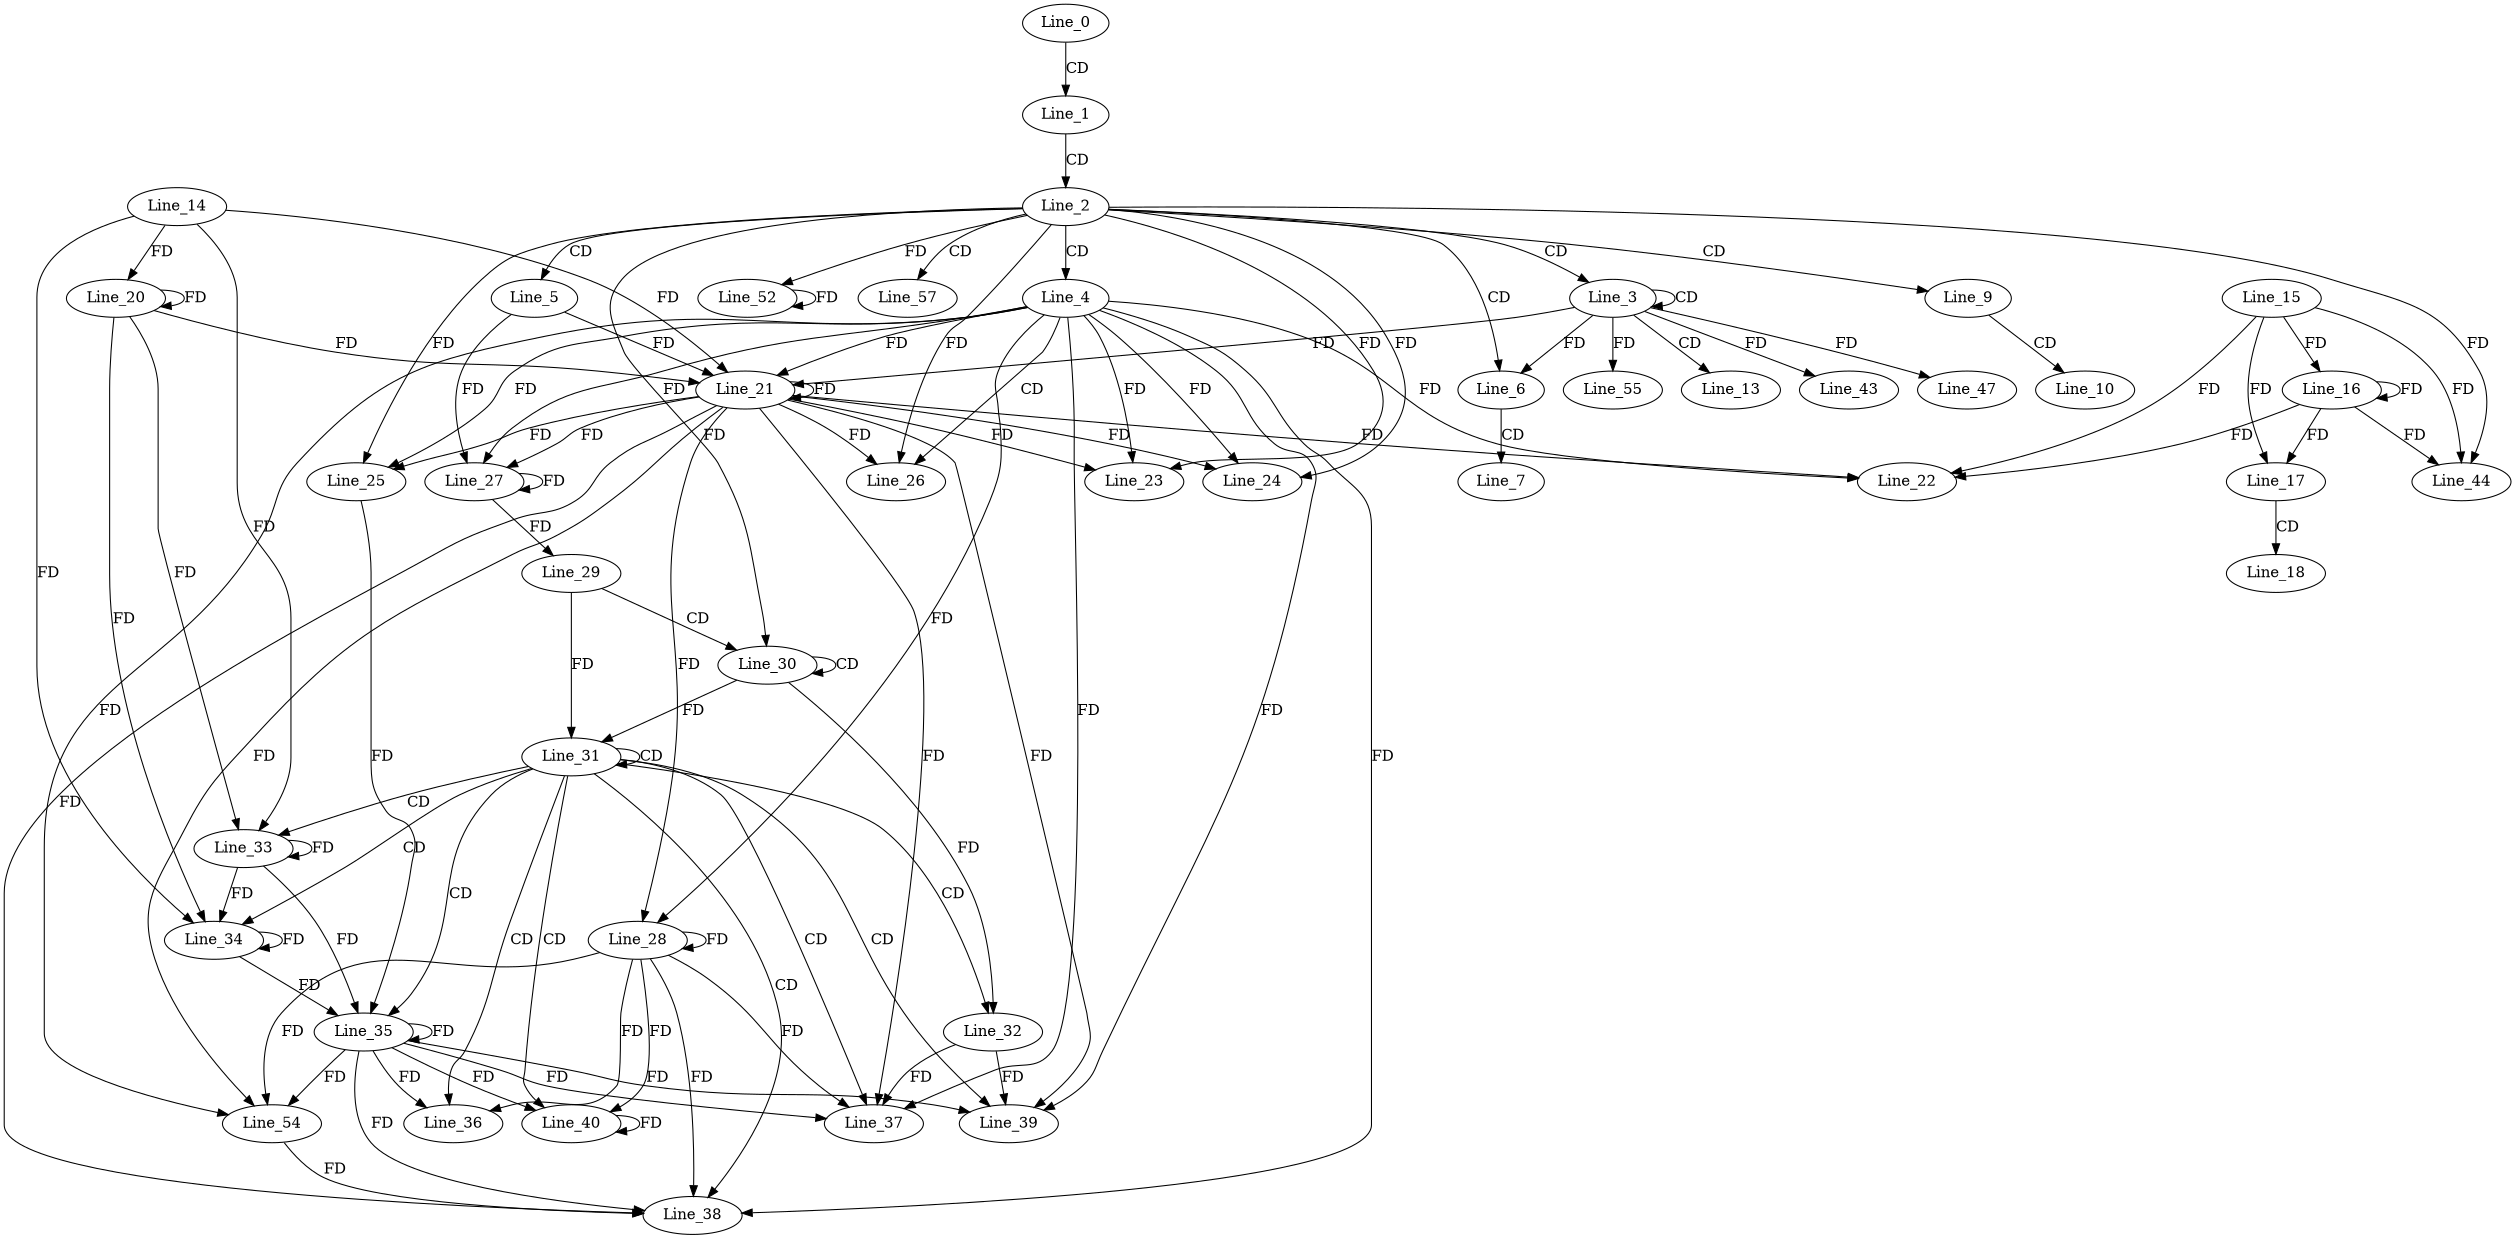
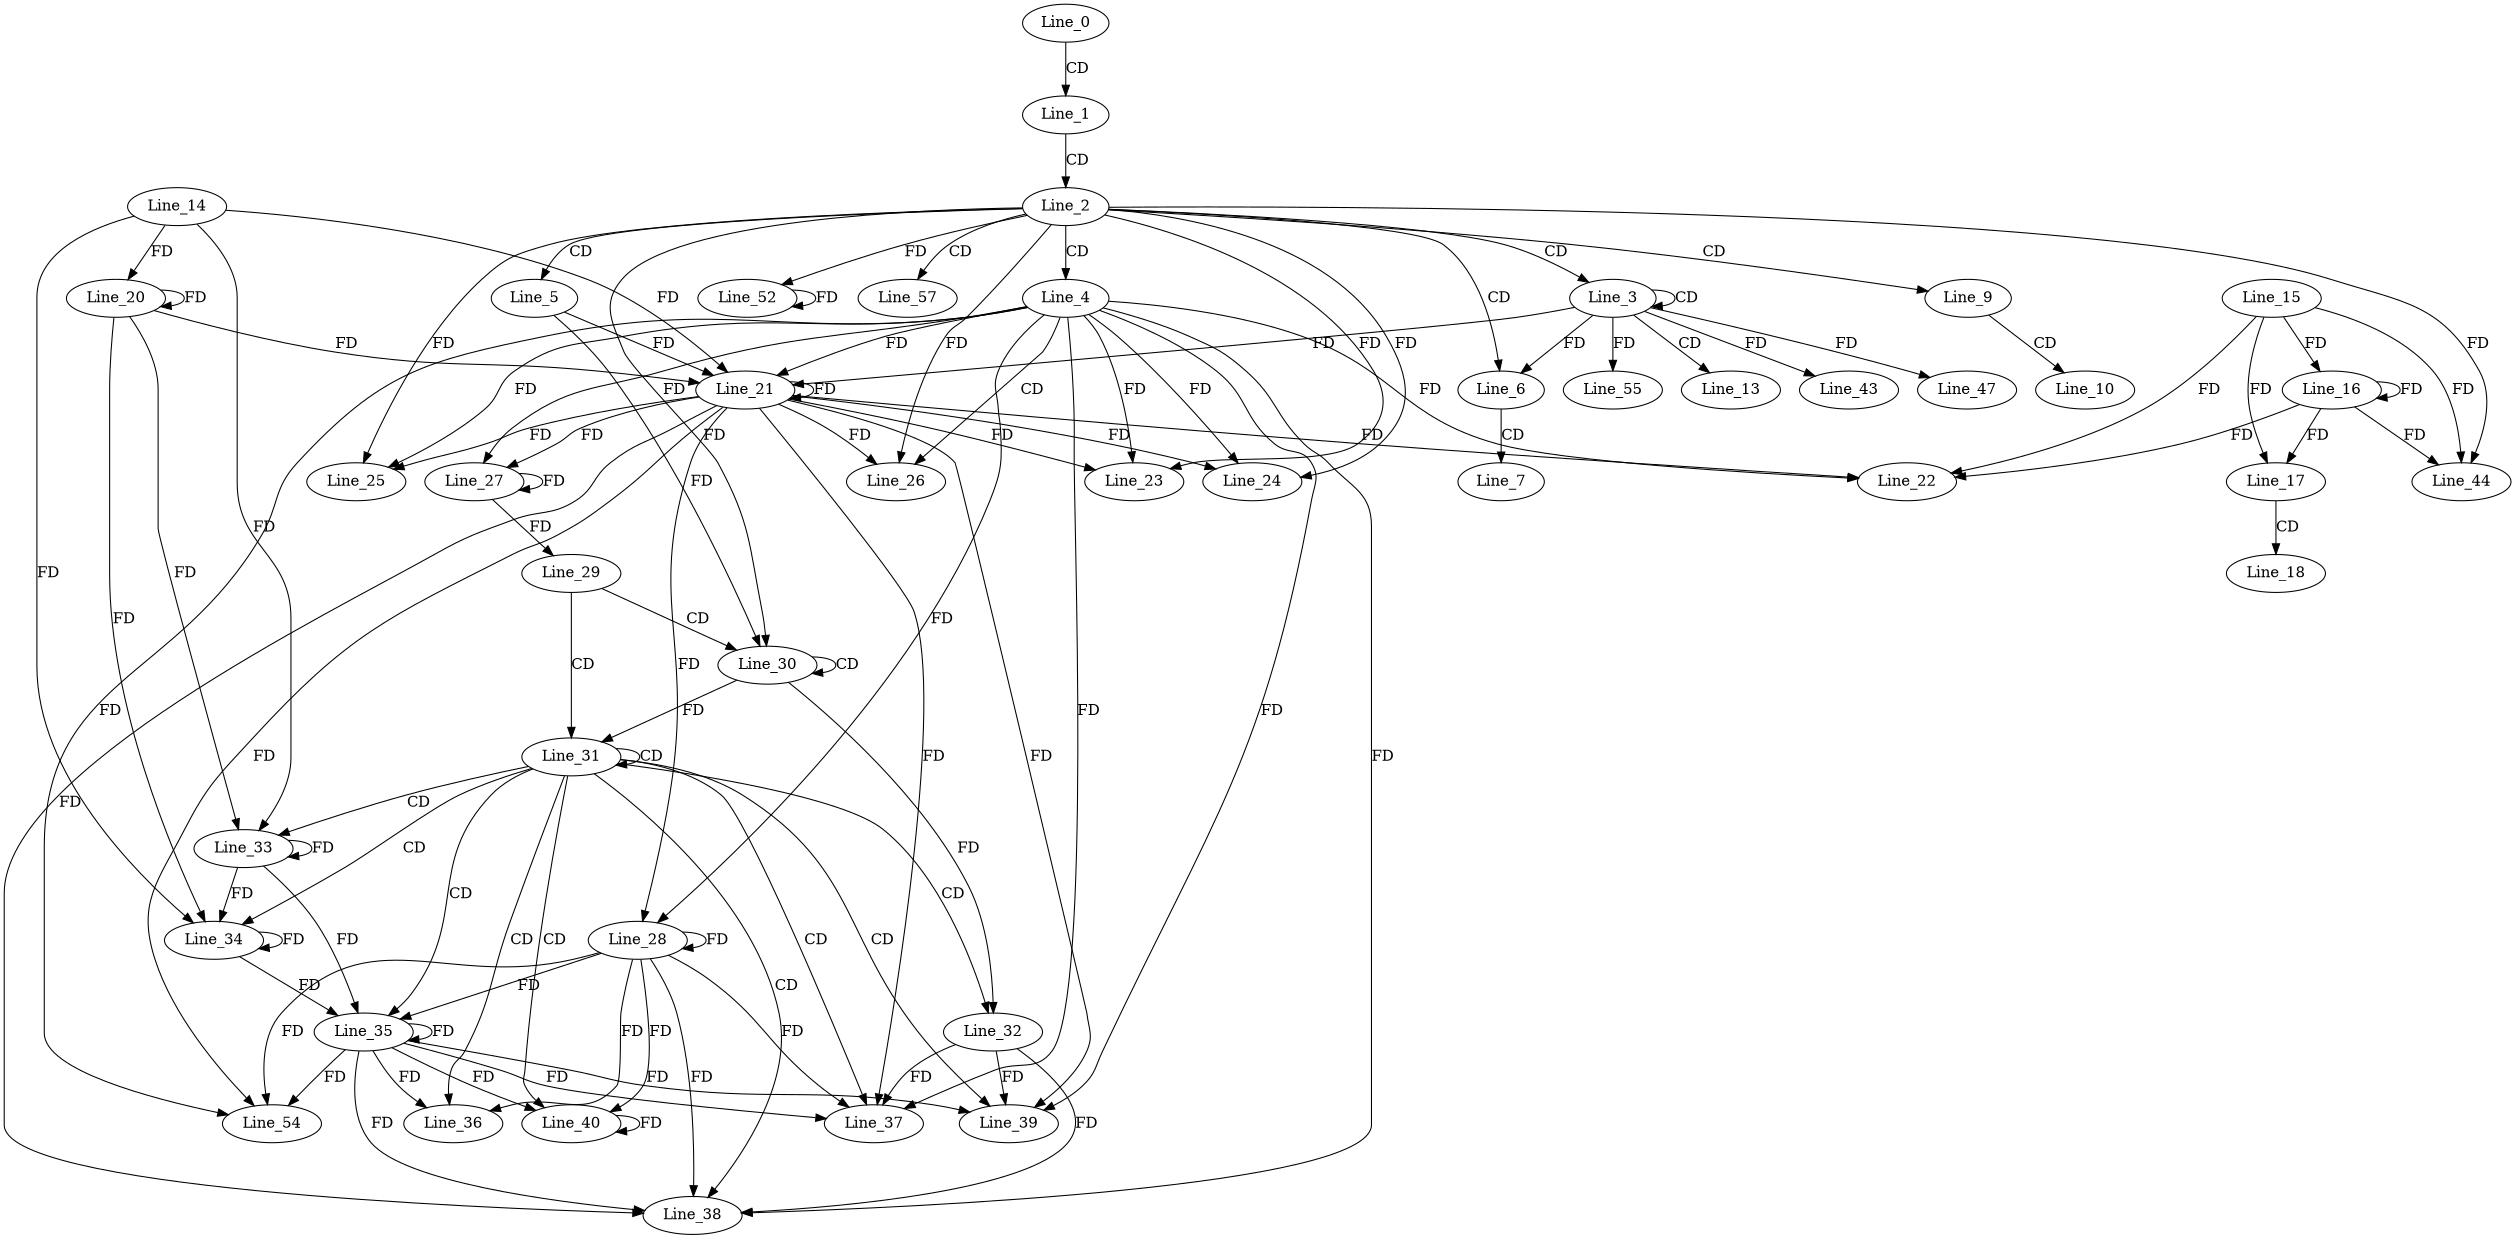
(461, 375) -> (670, 466)
(583, 665) -> (583, 665)
(371, 763) -> (506, 984)
(387, 1194) -> (973, 1185)
